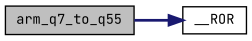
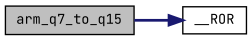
(70, 20) -> (70, 20)
